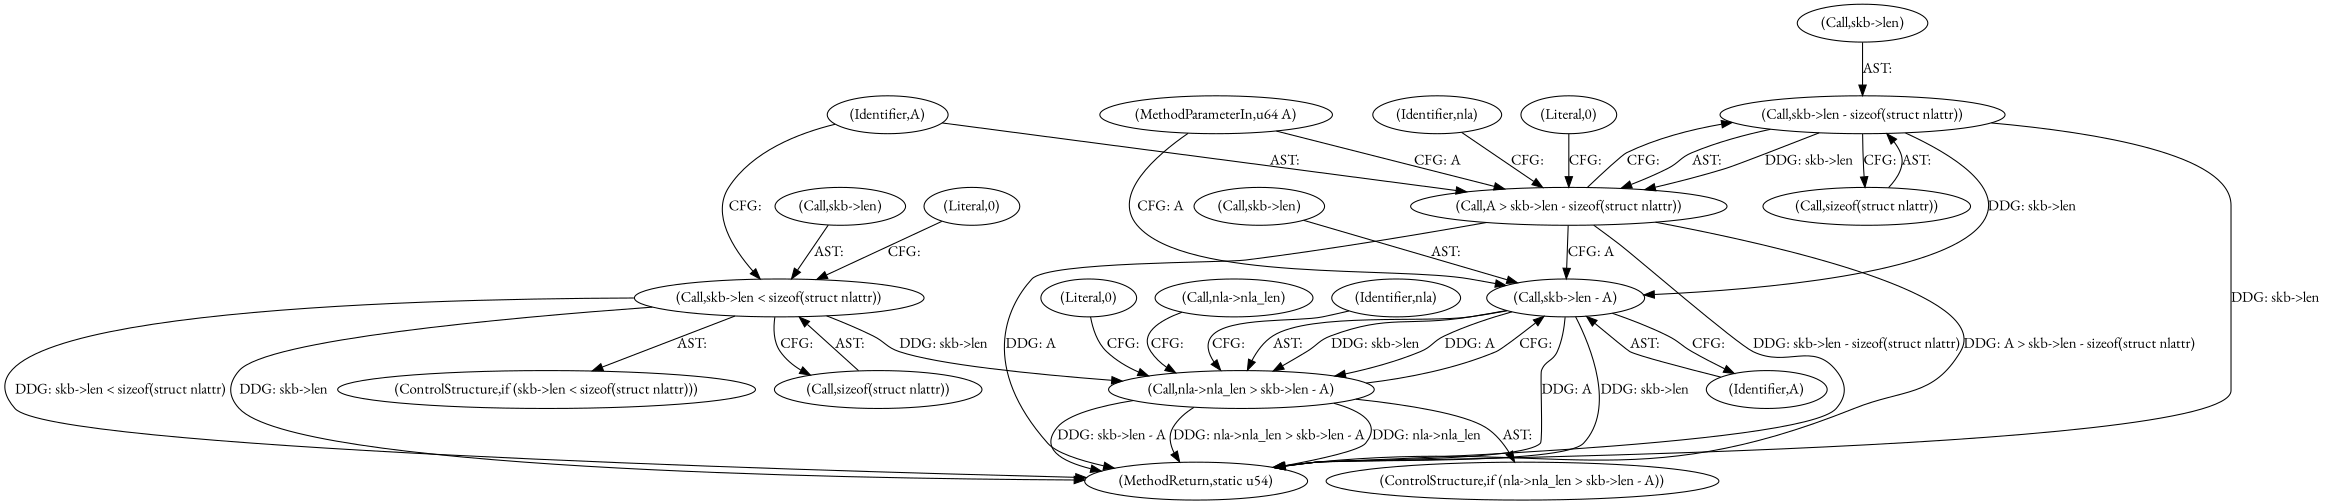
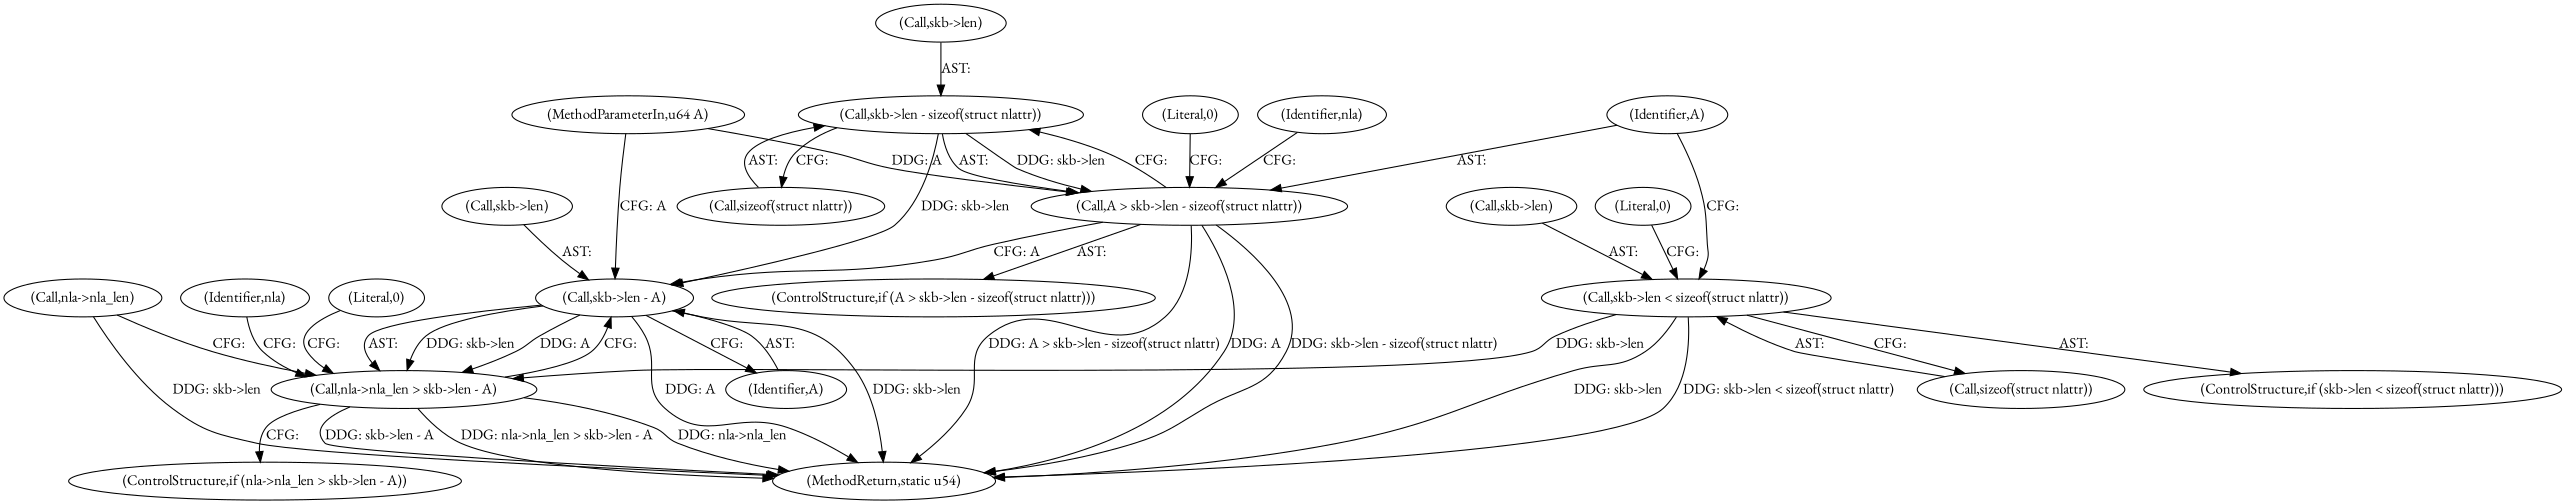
(1438, 161) -> (917, 161)
none -> (934, 298)
(1519, 435) -> (285, 435)
(1986, 437) -> (332, 452)
